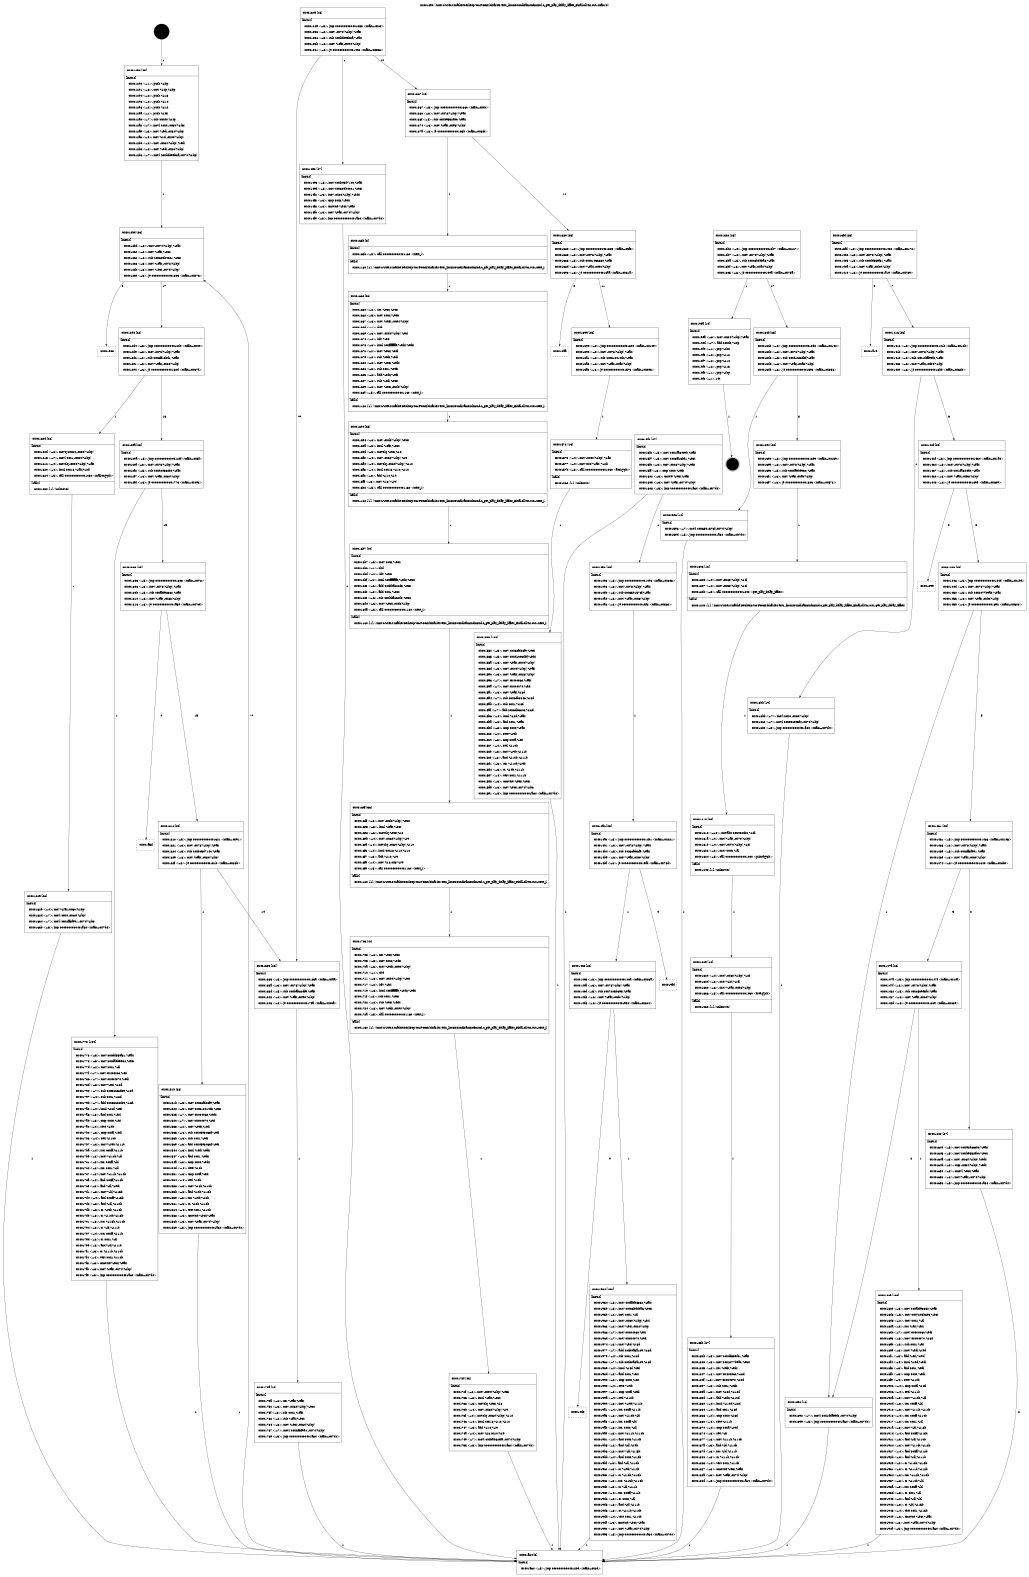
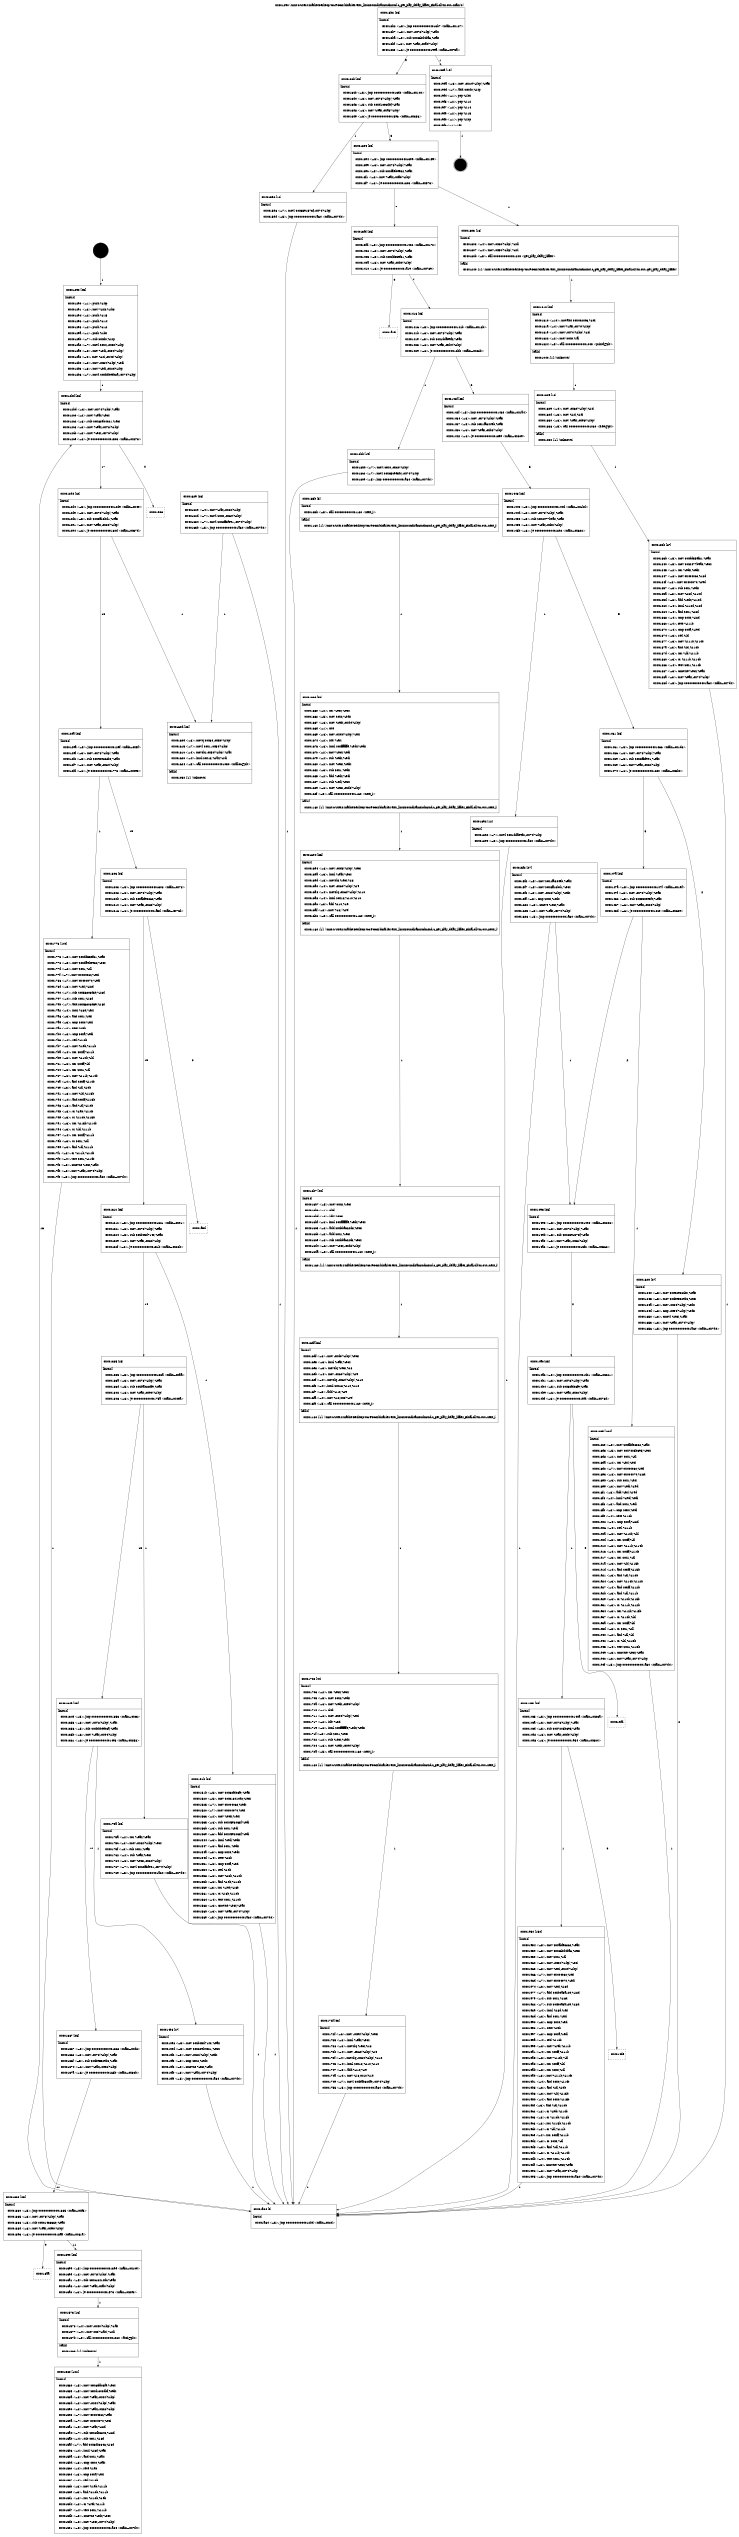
(448, 185) -> none
none -> (395, 207)
(772, 286) -> (405, 60)
(297, 504) -> (121, 1550)
(927, 586) -> none
(70, 692) -> (217, 627)
(634, 716) -> (573, 1304)
(556, 1173) -> none
(879, 1203) -> (598, 1058)
